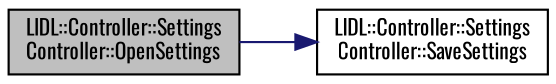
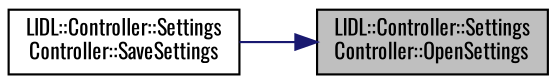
(267, 42) -> (267, 42)
